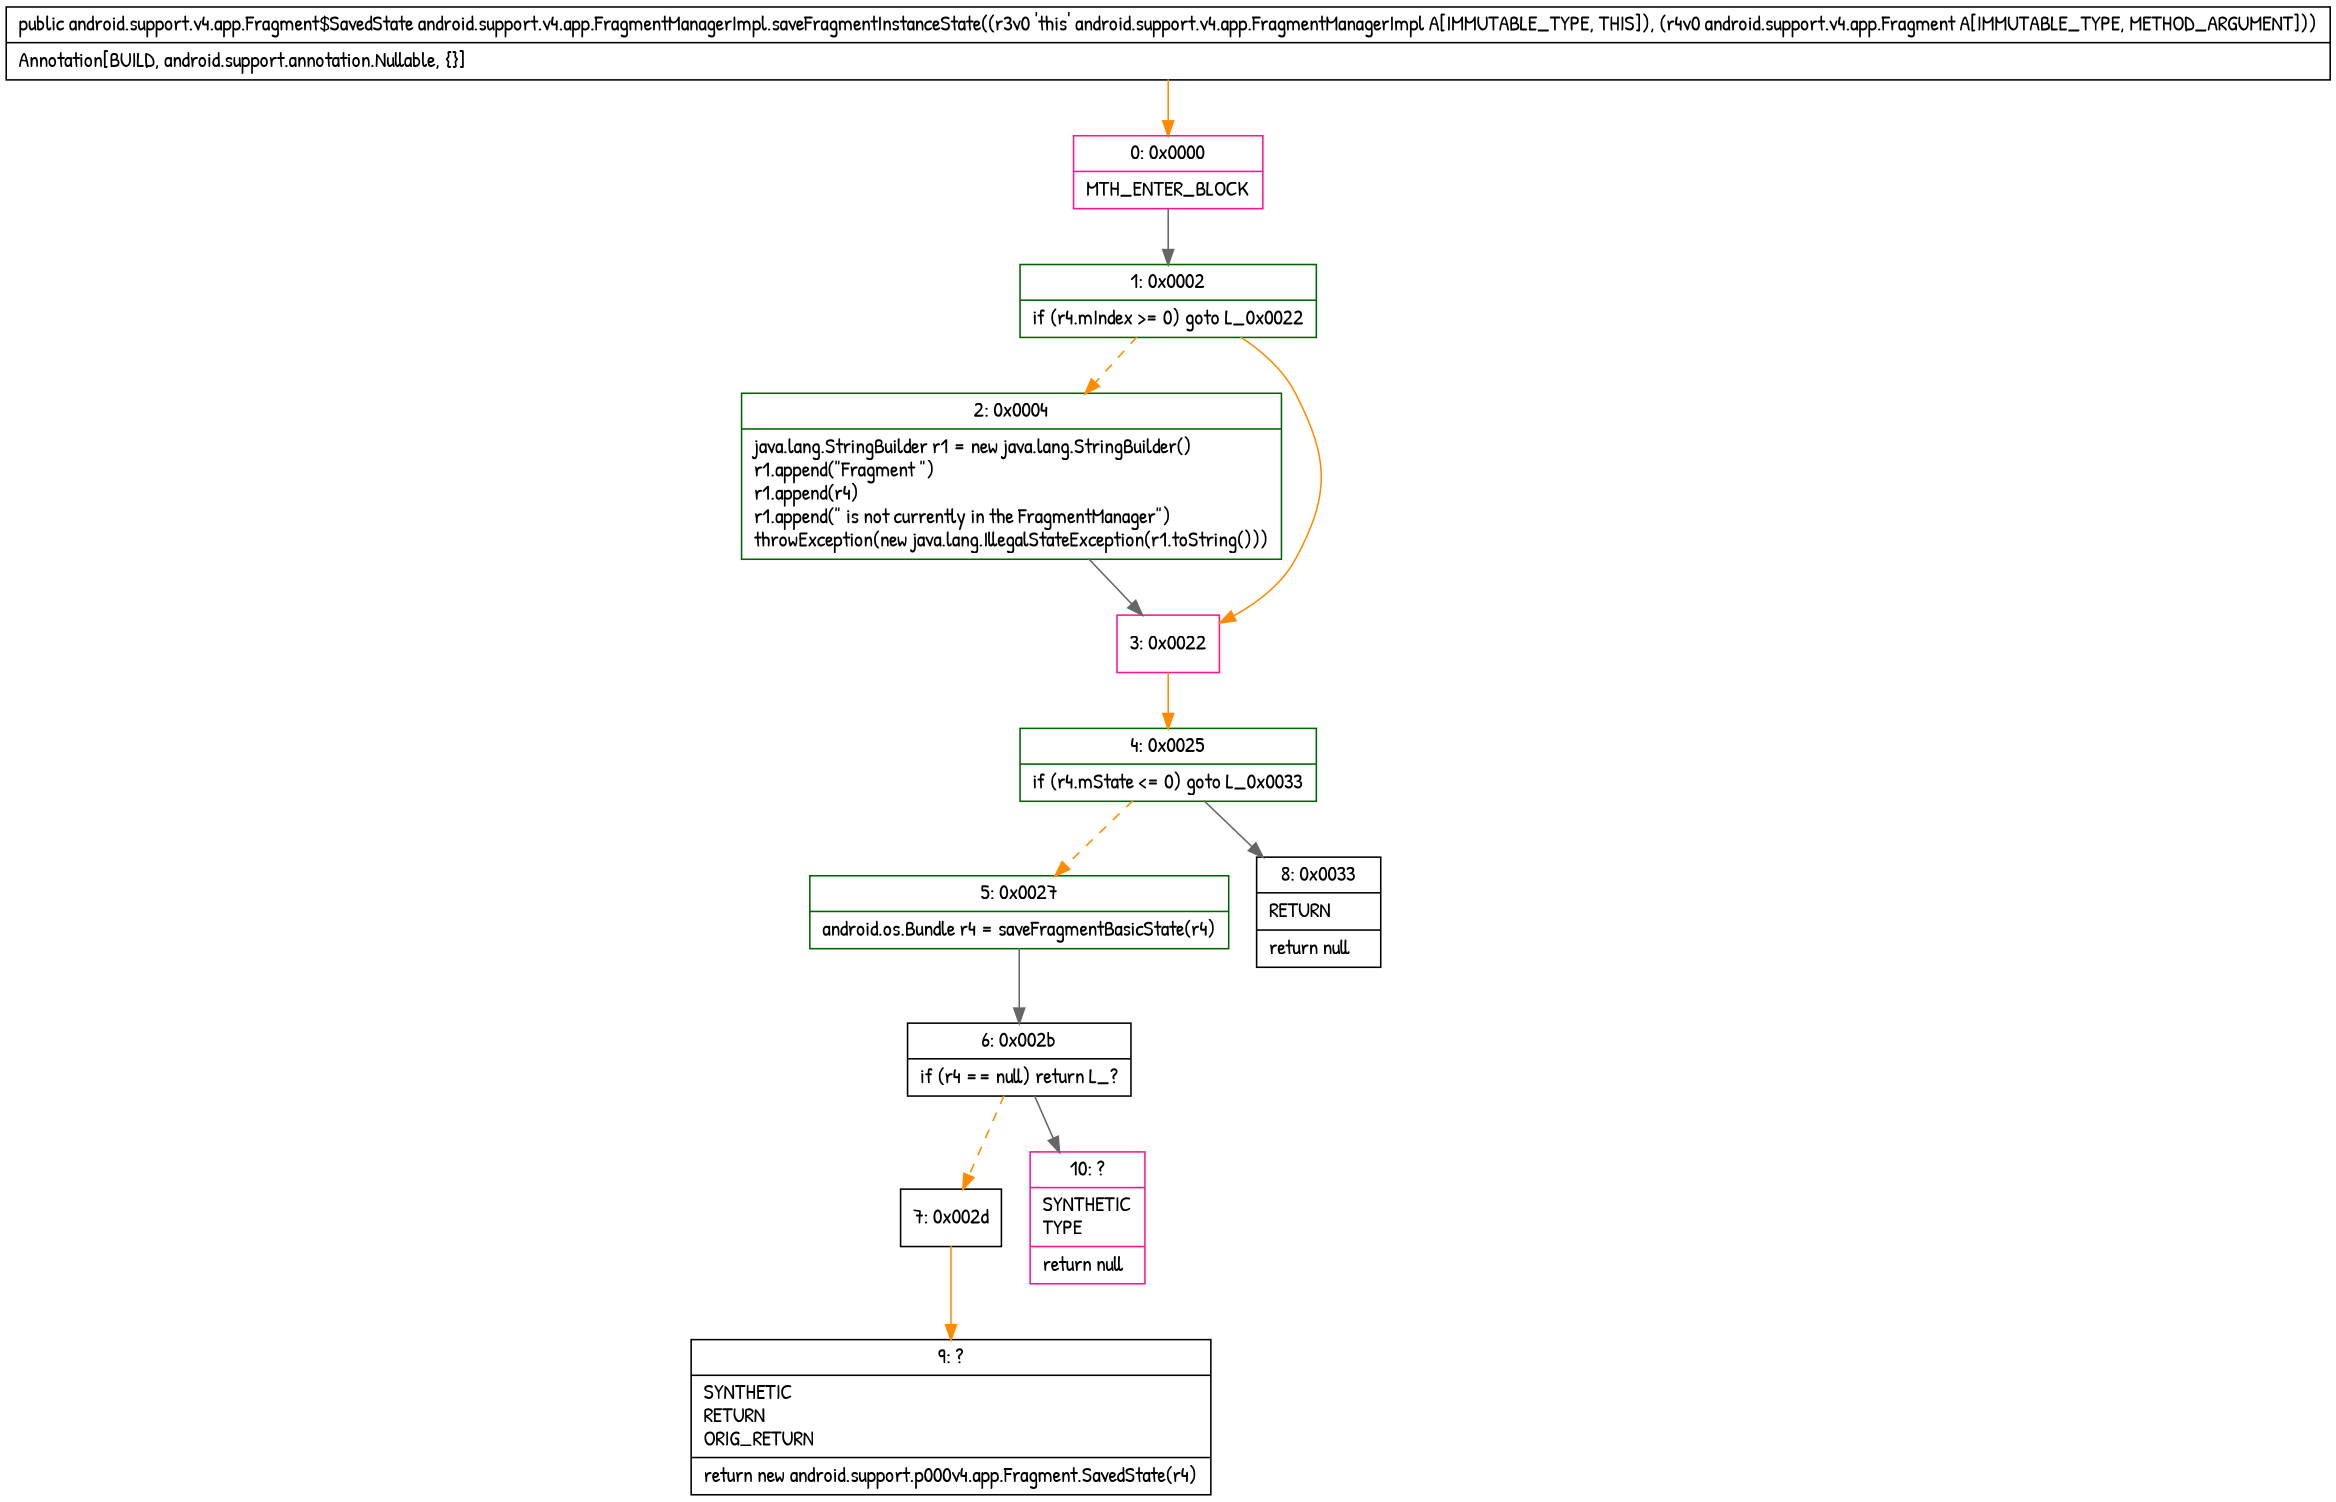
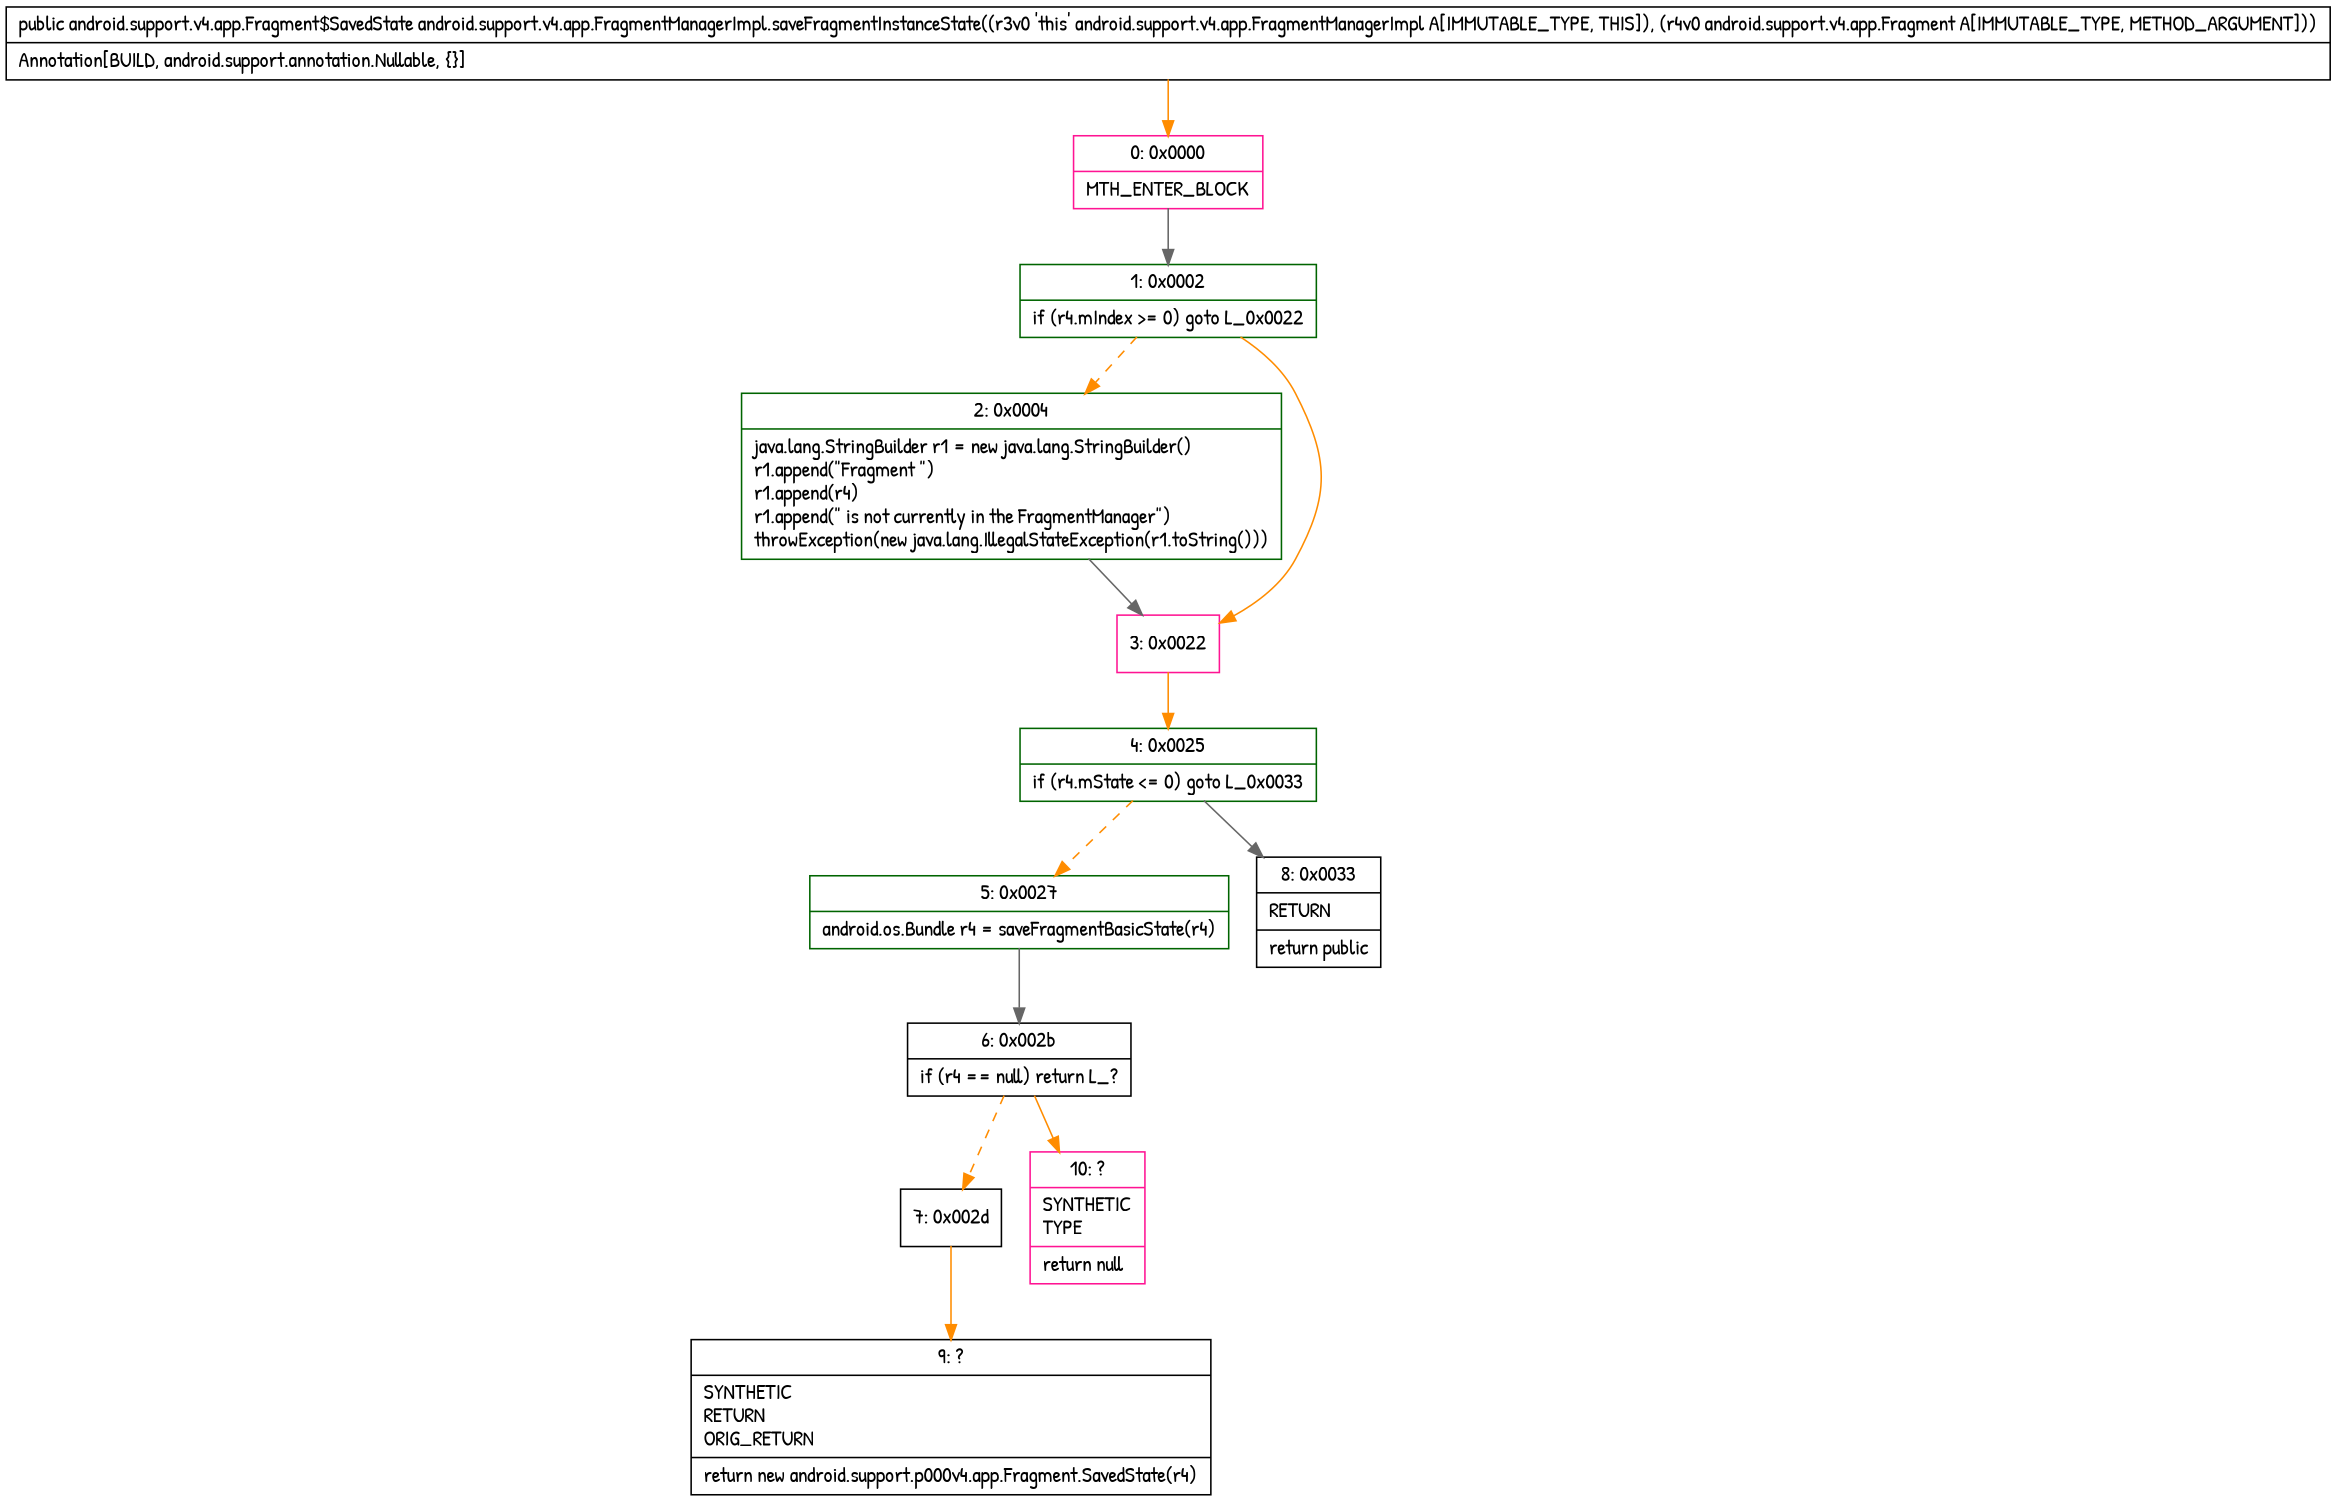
(1309, 948) -> (1319, 948)
(1044, 1117) -> (1044, 1117)
